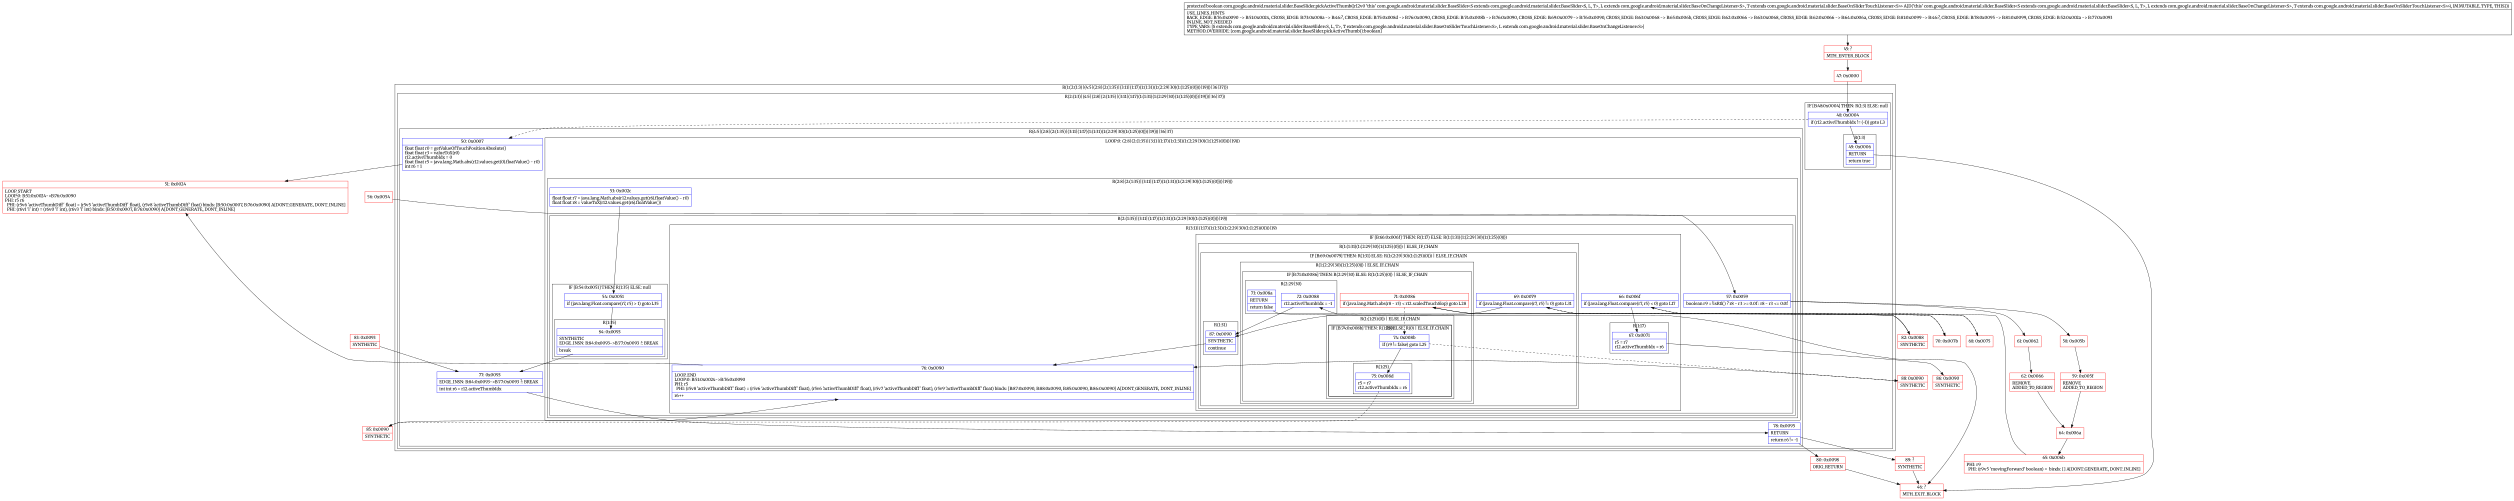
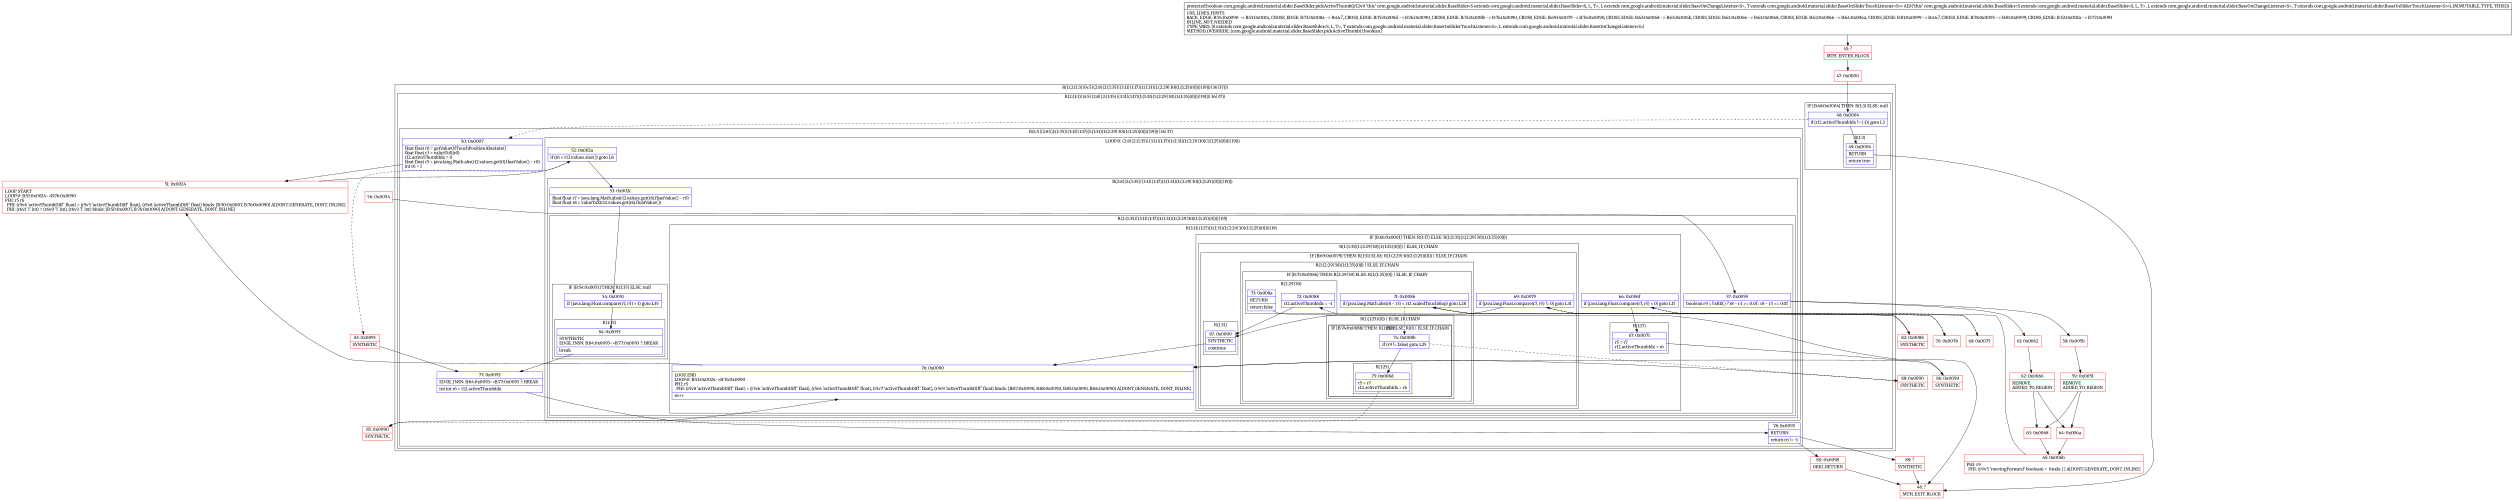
none -> (582, 154)
(1404, 300) -> (1404, 300)
none -> (1573, 360)
none -> (2037, 433)
